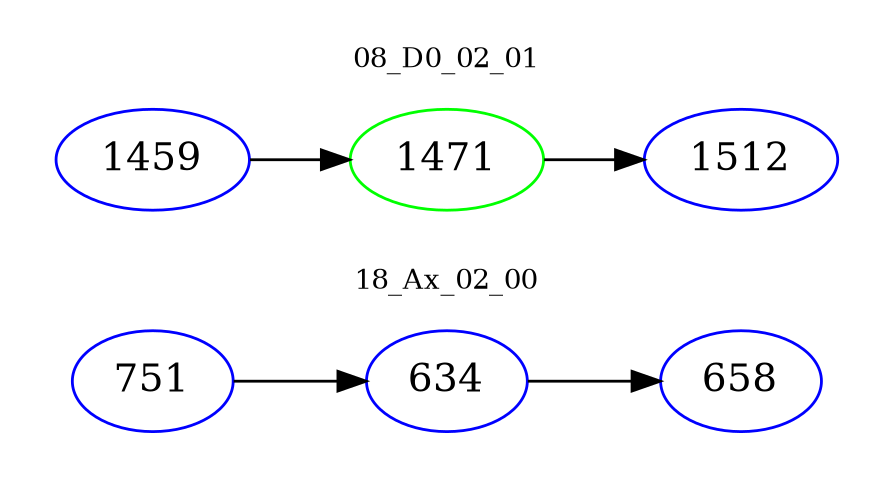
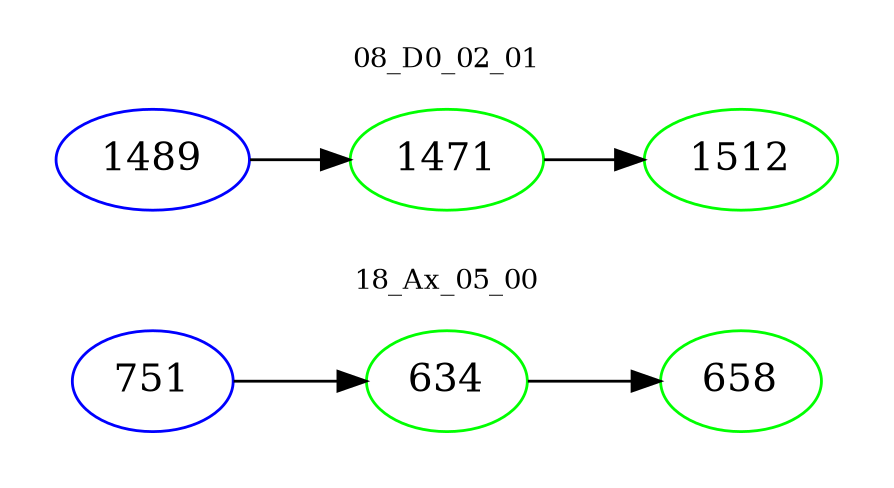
(153, 160) -> (153, 160)
(741, 160) -> (741, 160)
(447, 282) -> (447, 282)
(447, 381) -> (447, 381)
(741, 381) -> (741, 381)
